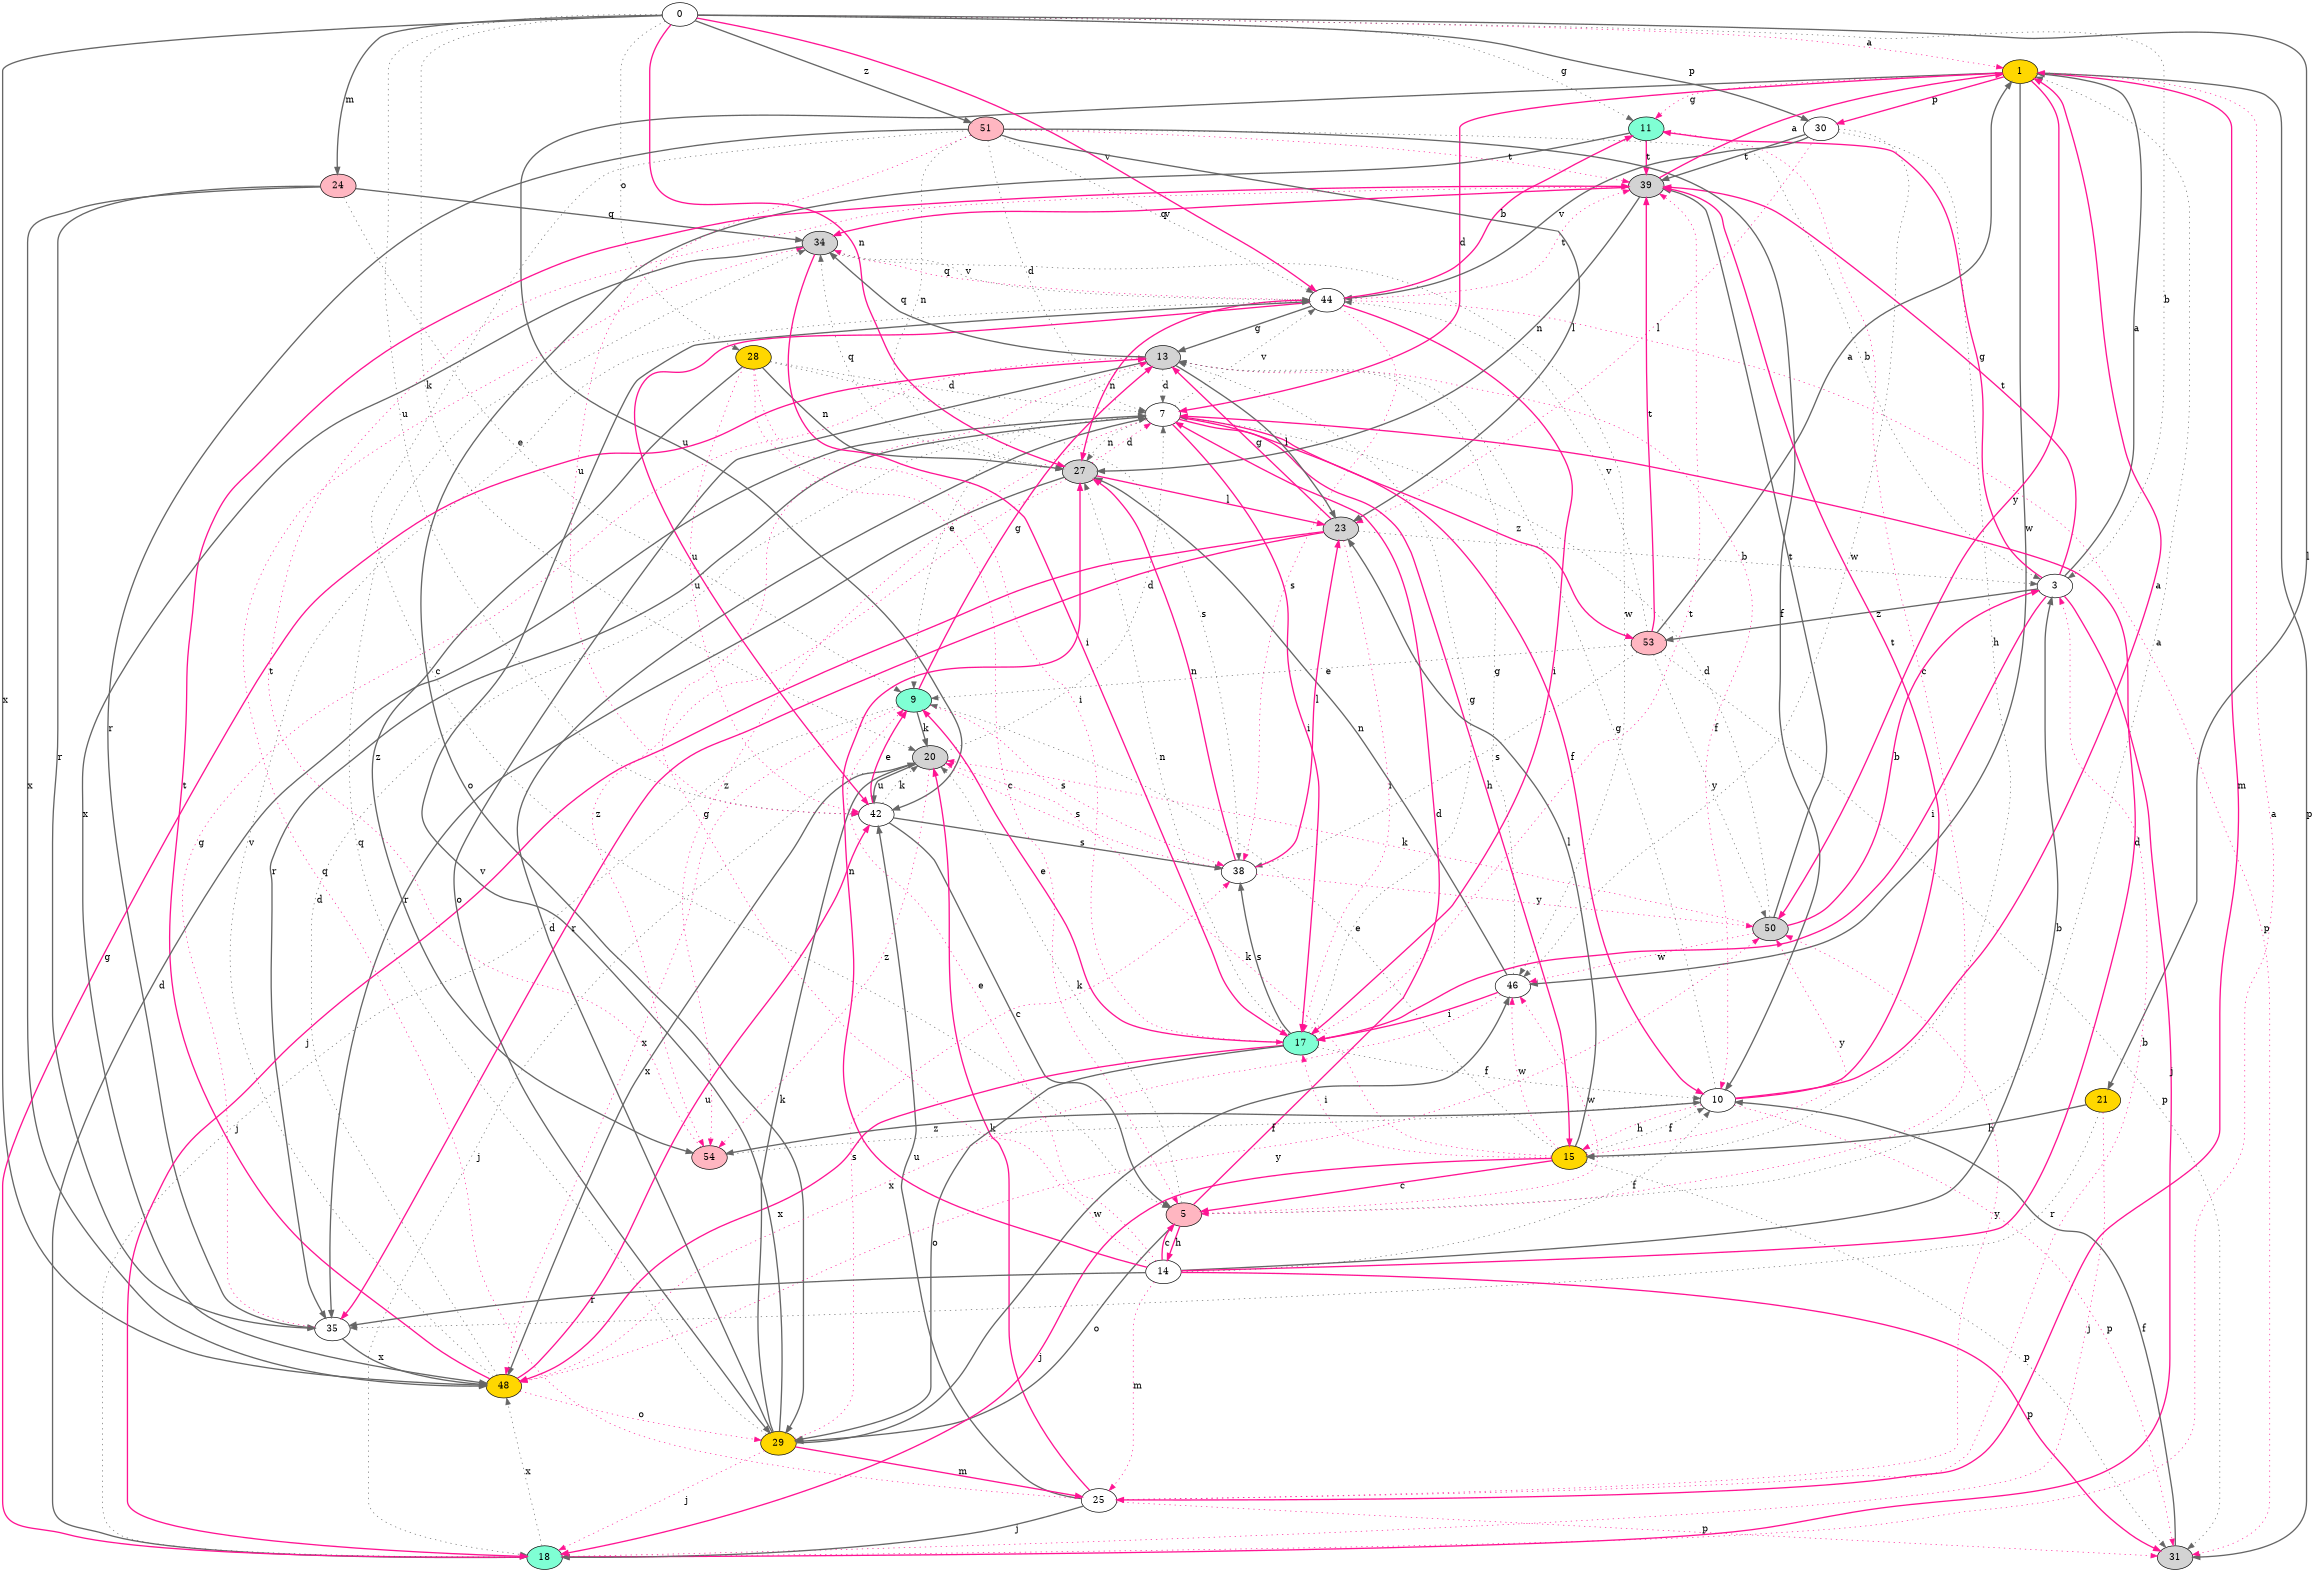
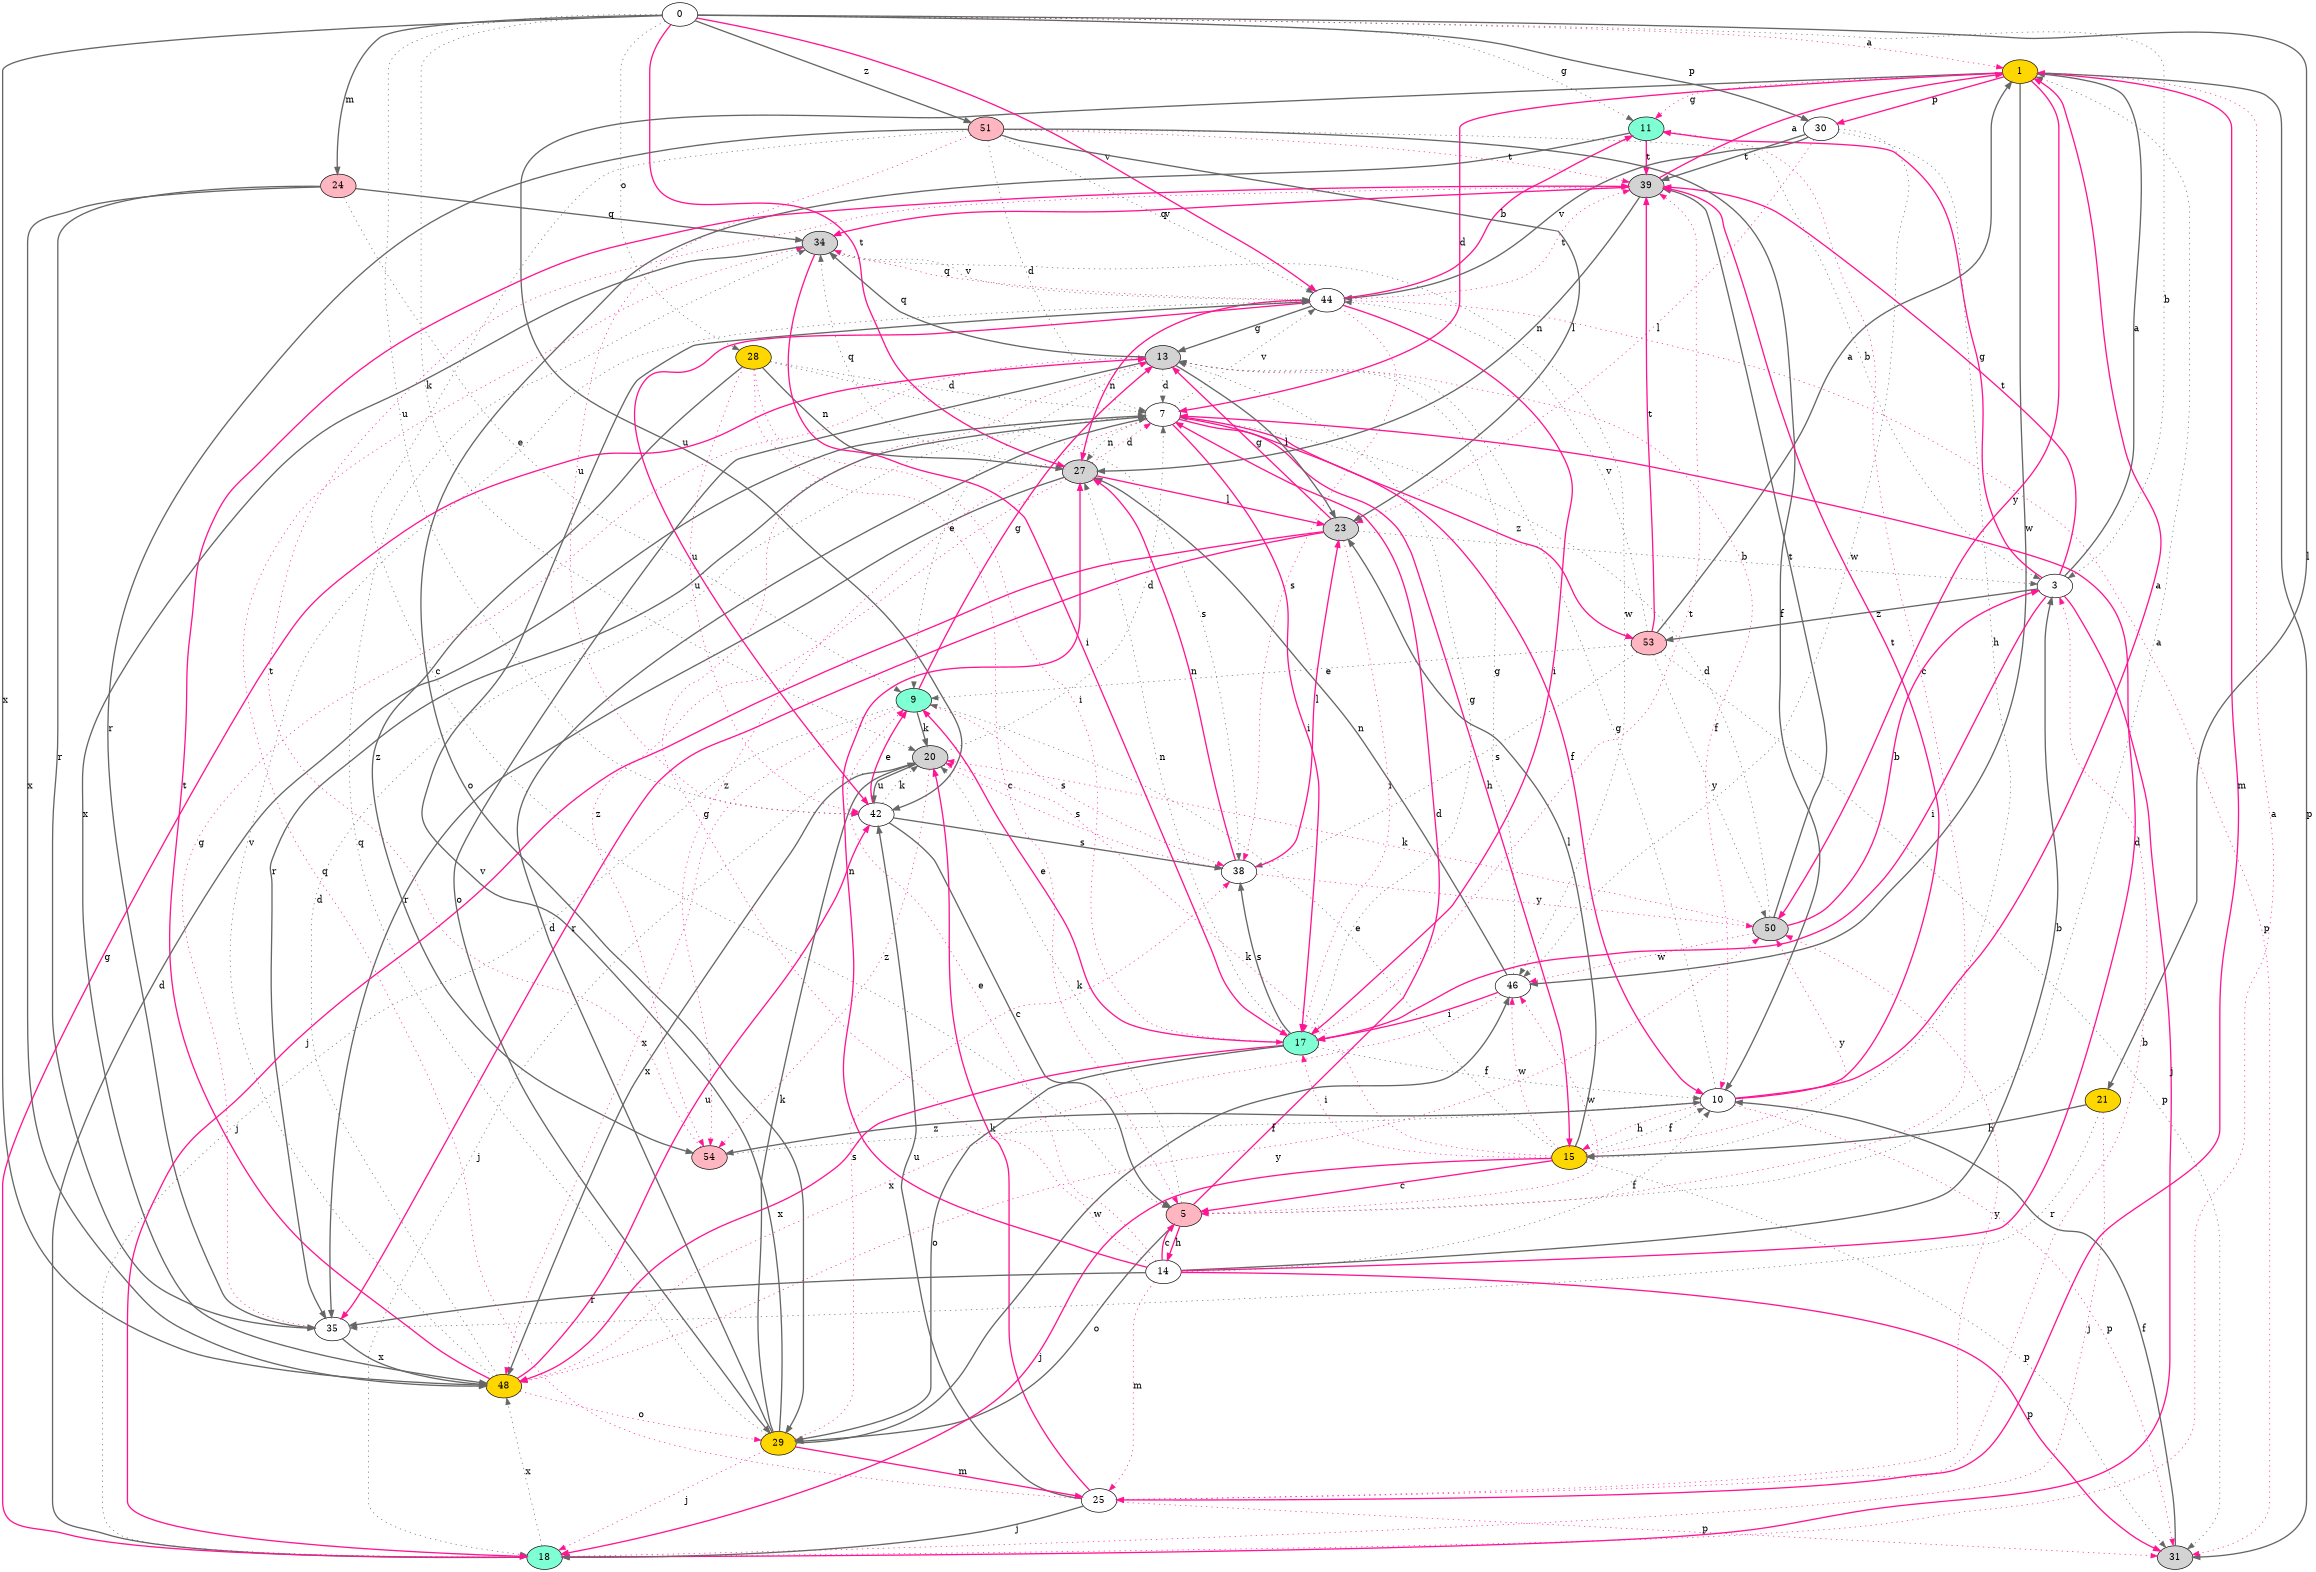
(862, 243) -> (862, 243)
(896, 349) -> none
